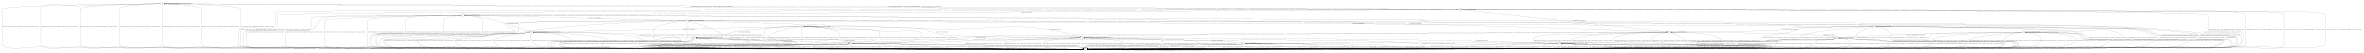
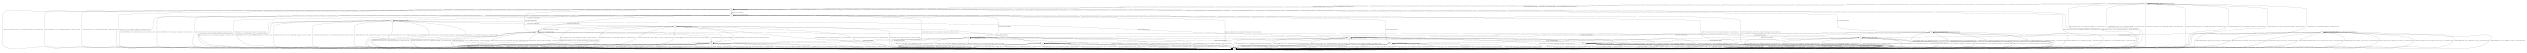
none -> (1337, 11)
none -> (859, 28)
(613, 33) -> (886, 17)
